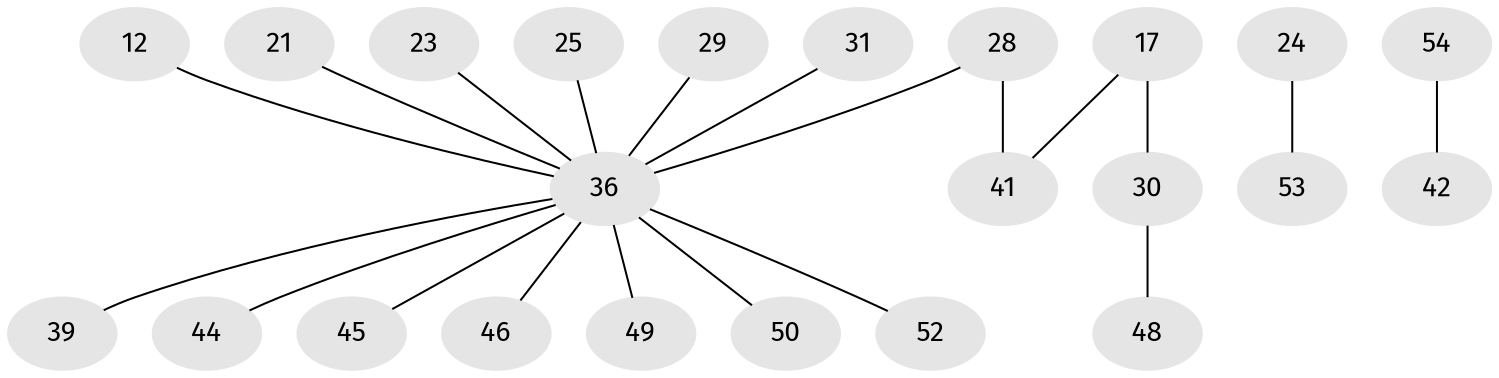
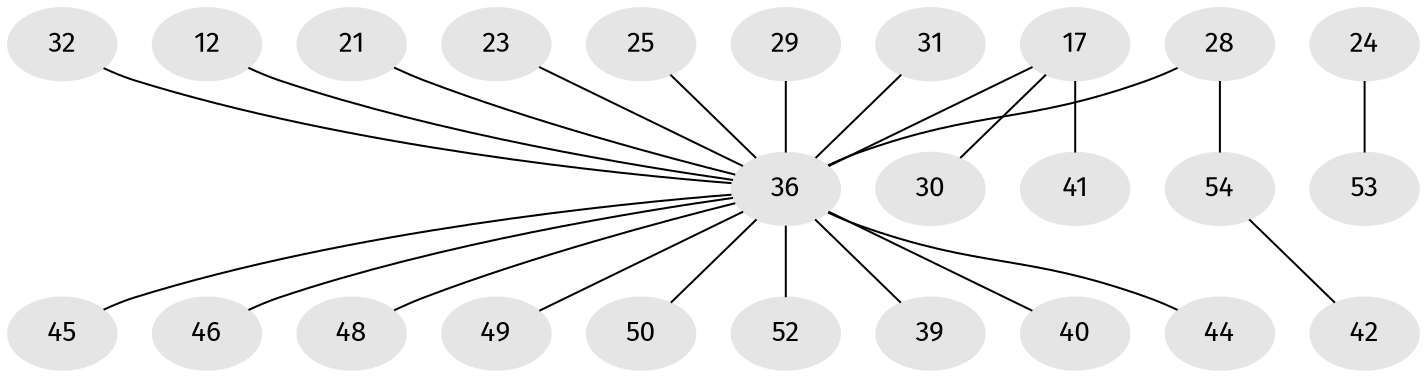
none -> (62, 44)
none -> (931, 117)
(1003, 117) -> (1220, 117)
(1148, 261) -> (563, 251)
none -> (1075, 334)
